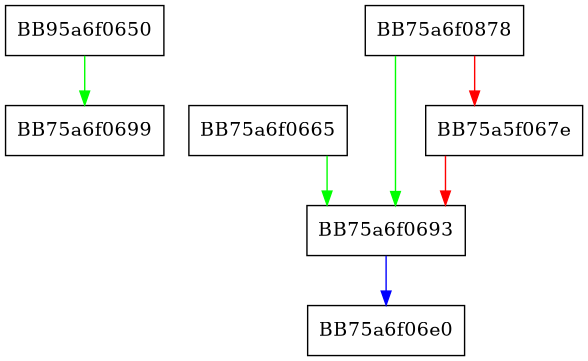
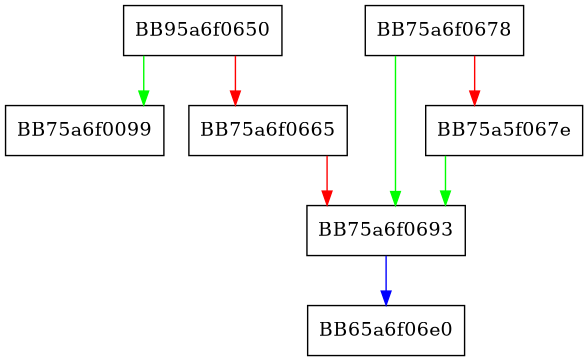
(444, 31) -> (444, 31)
none -> (235, 73)
(85, 131) -> (85, 131)
(327, 173) -> (327, 173)
(445, 173) -> (445, 173)
(386, 331) -> (386, 331)
